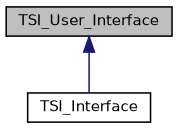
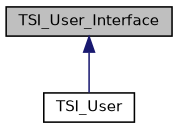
(89, 108) -> (89, 108)
